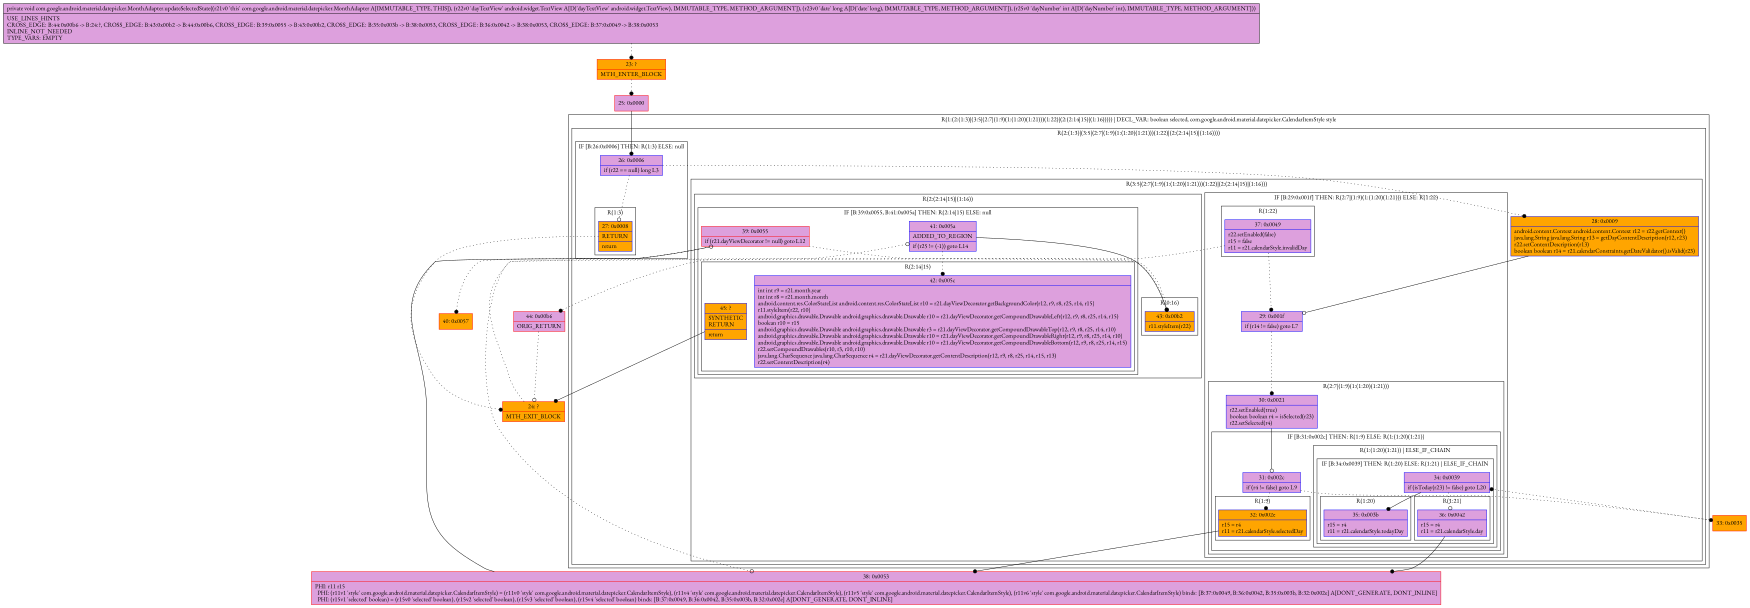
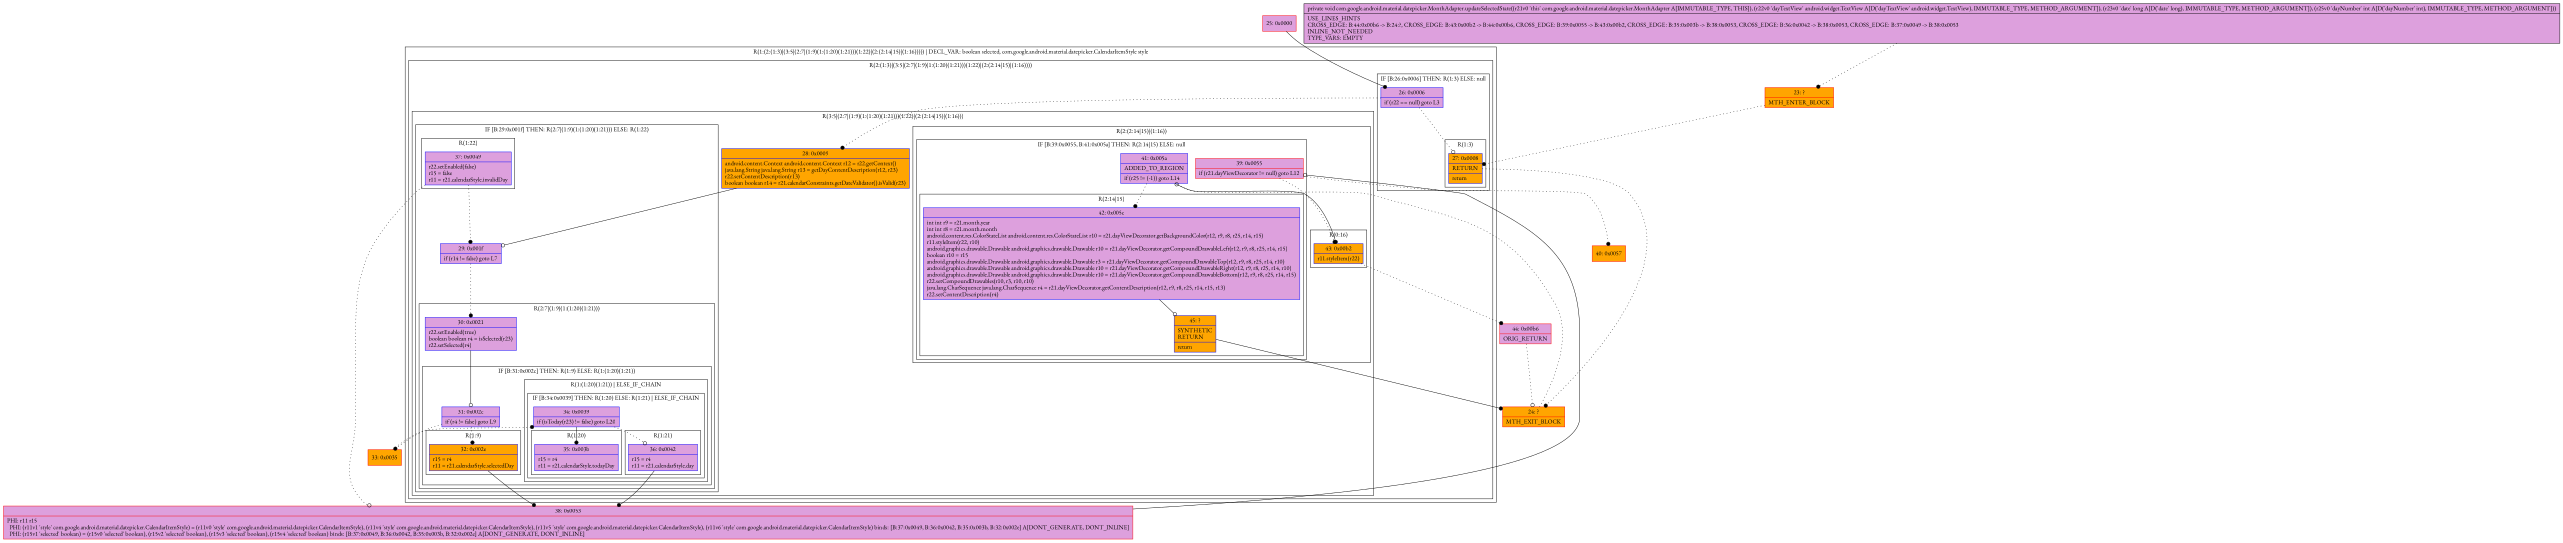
(631, 86) -> (1625, 135)
(631, 170) -> (1412, 102)
none -> (1166, 306)
